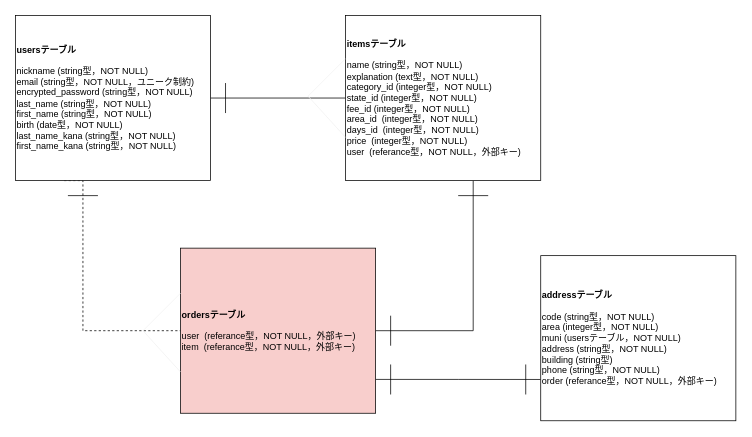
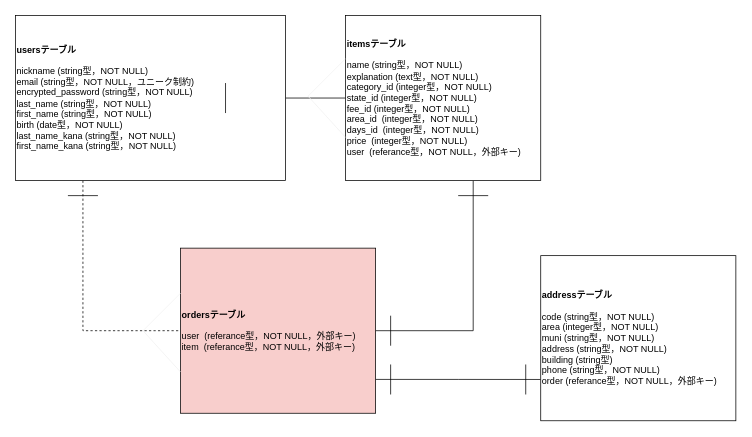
(113, 98) -> (150, 98)
(634, 338) -> (634, 338)
